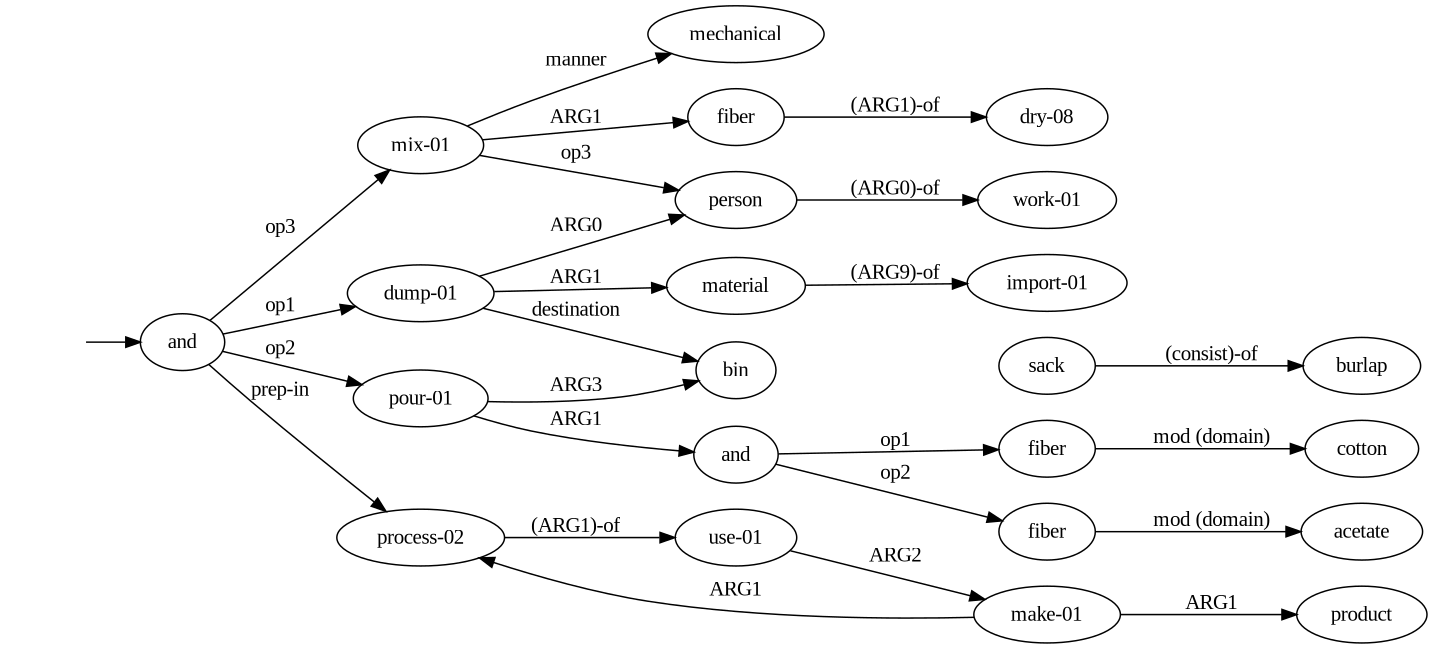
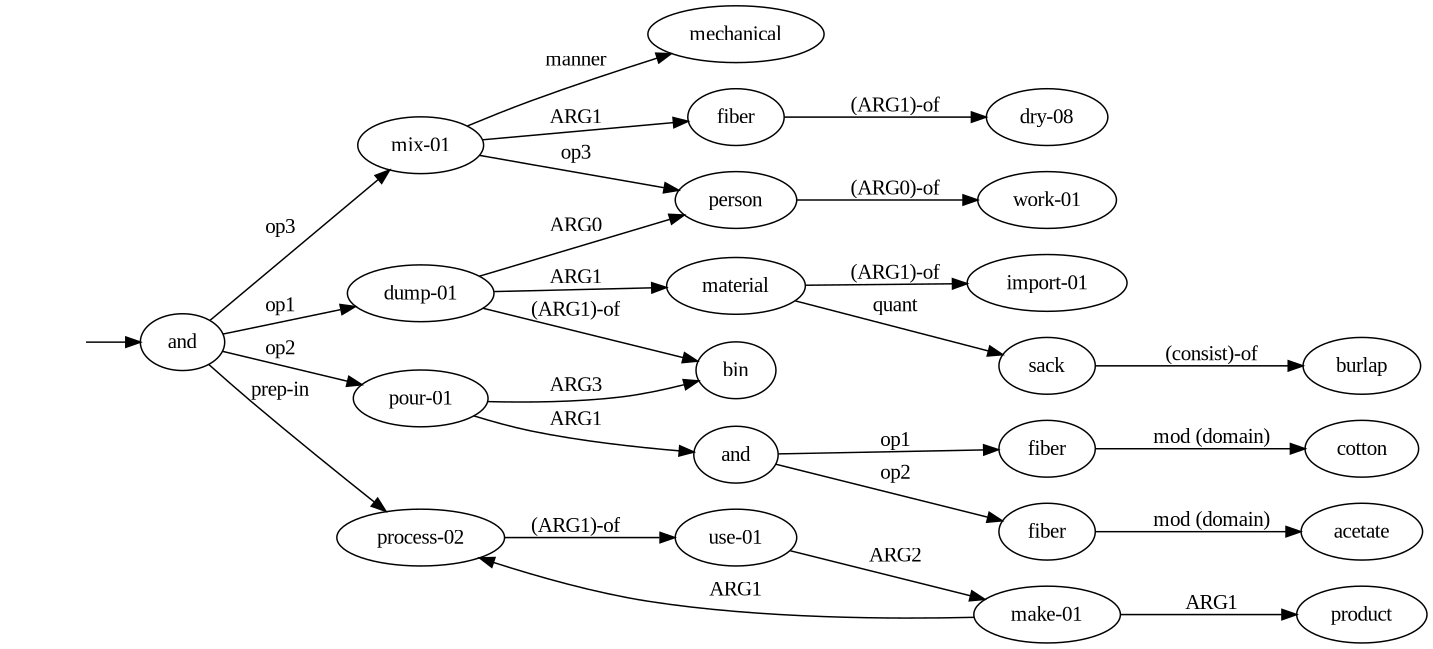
(896, 273) -> (896, 273)
(576, 310) -> (576, 310)
none -> (892, 326)
